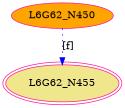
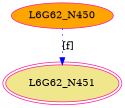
(62, 83) -> (62, 83)
